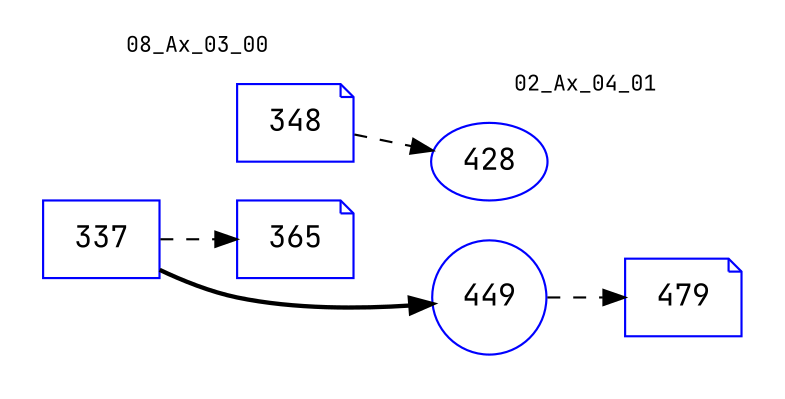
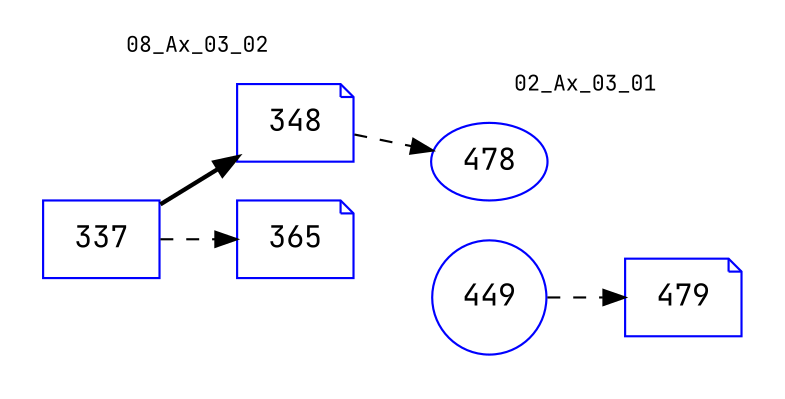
(198, 46) -> (198, 46)
(586, 85) -> (586, 85)
(489, 162) -> (489, 162)
(282, 304) -> (189, 187)
